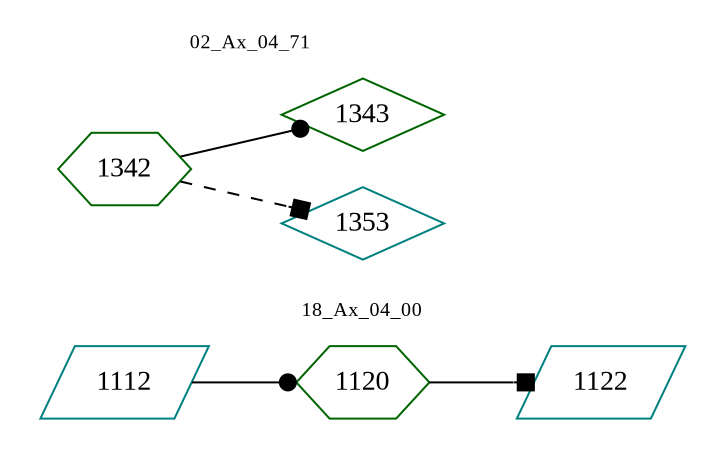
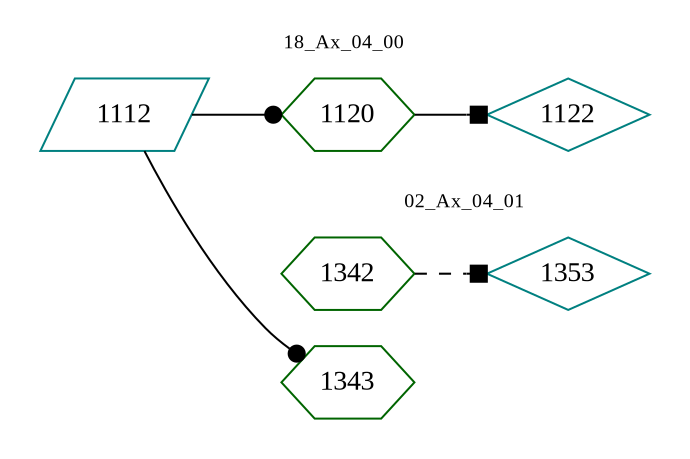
(251, 43) -> (466, 202)
(363, 115) -> (348, 382)
(236, 144) -> (208, 257)
(601, 382) -> (568, 115)
